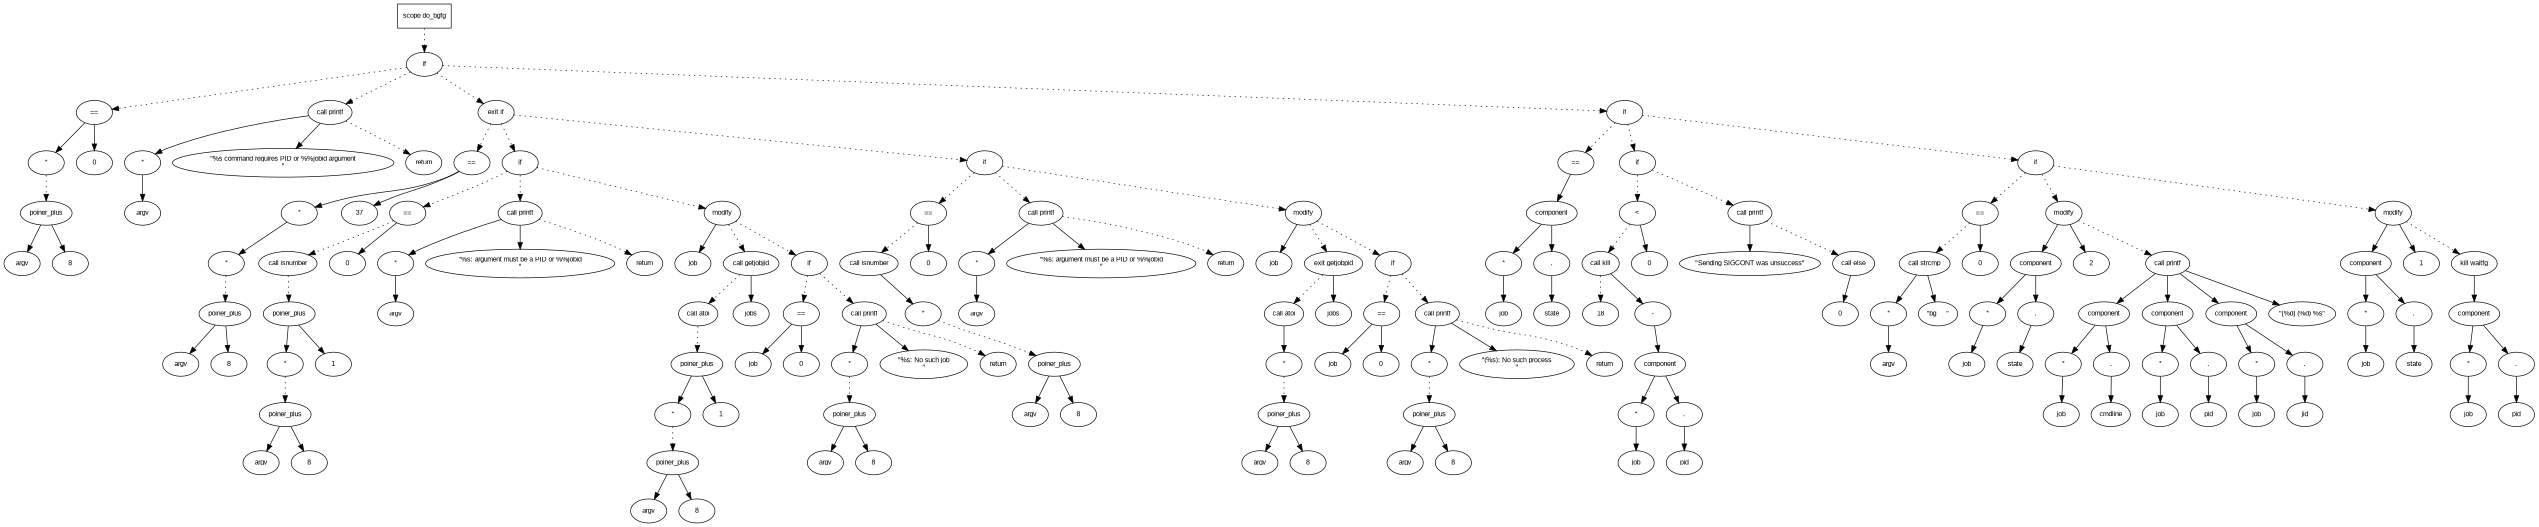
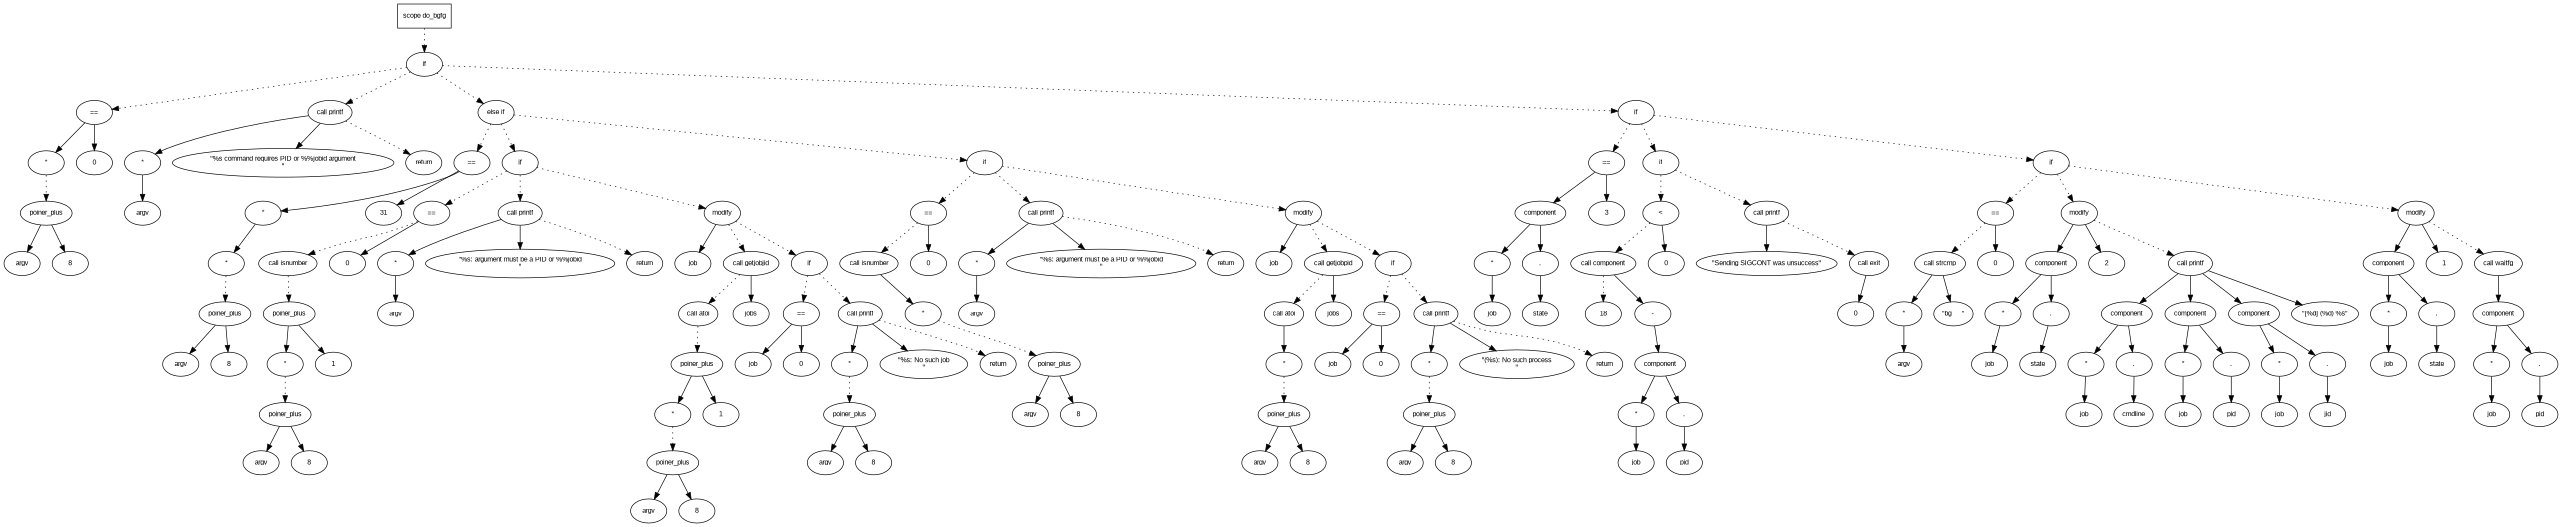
(496, 112) -> (496, 112)
(359, 213) -> (384, 213)
none -> (1607, 213)
(1334, 264) -> (1334, 264)
(1601, 264) -> (1603, 264)
(1854, 264) -> (1869, 264)
(2474, 264) -> (2498, 264)
